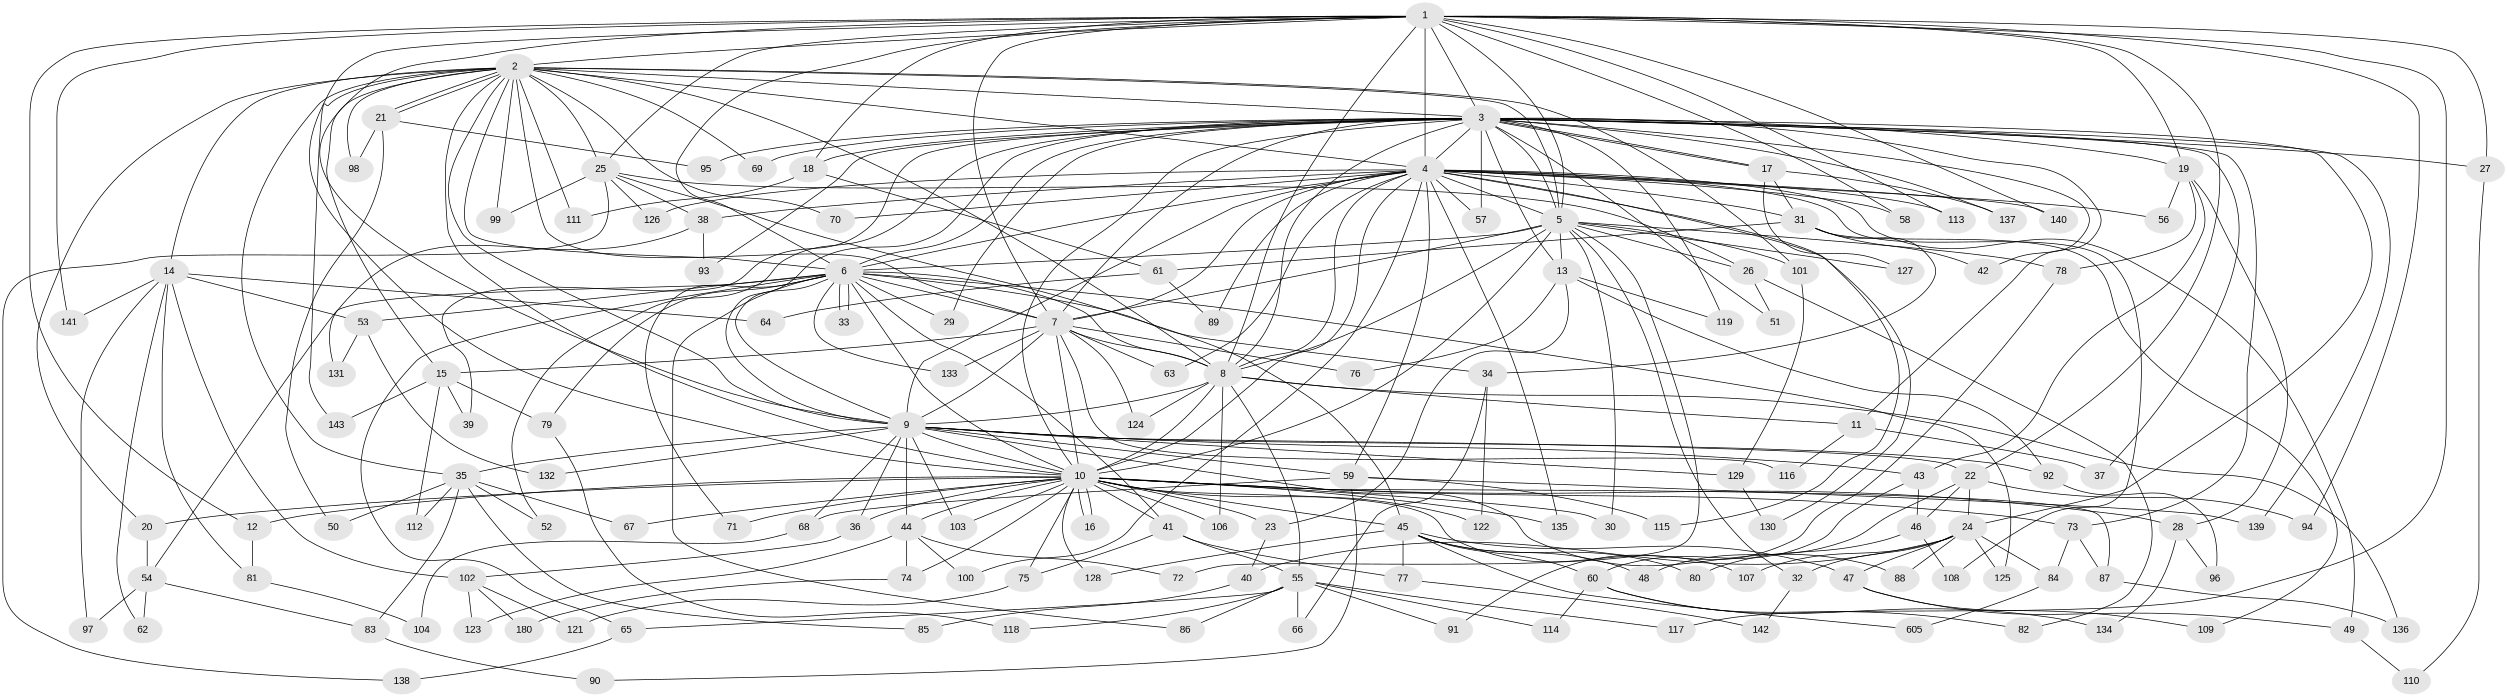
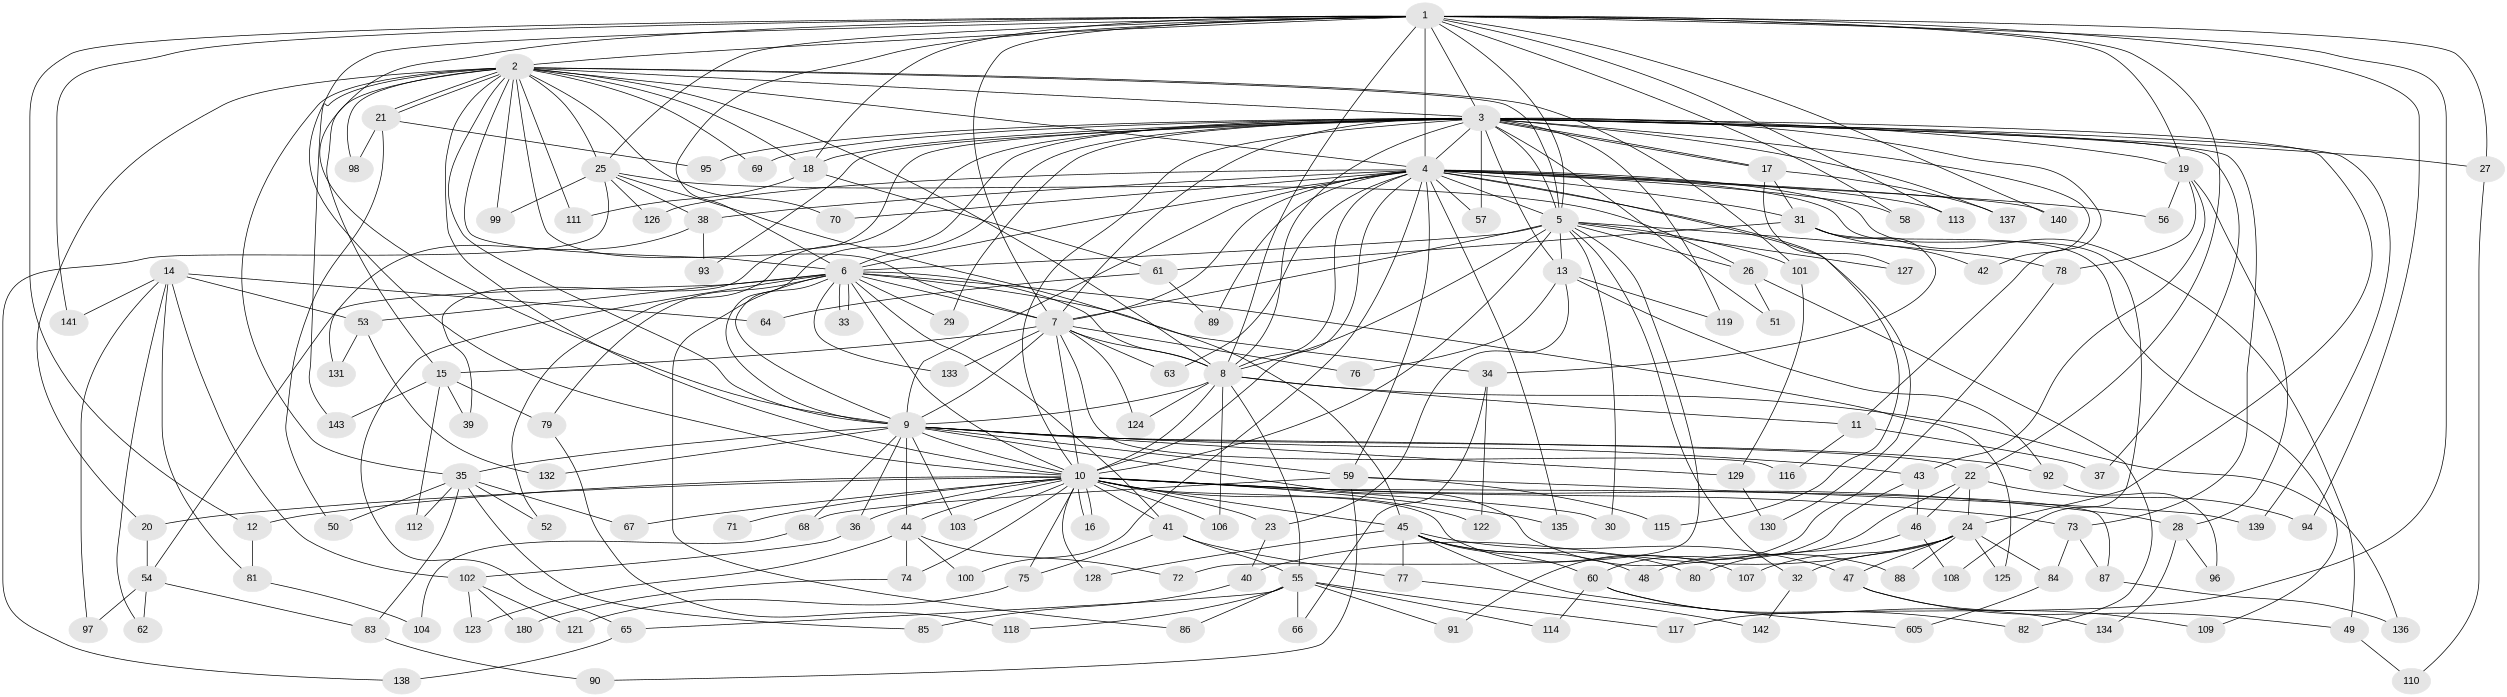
(274, 95) -> (663, 96)
(649, 336) -> none
